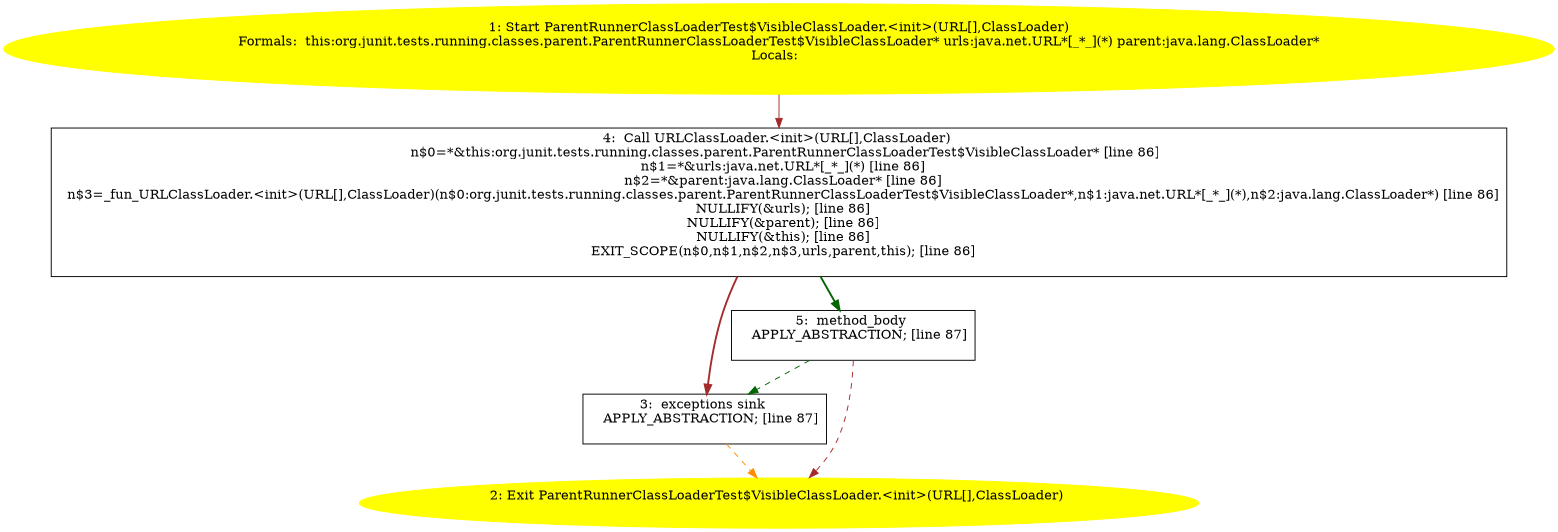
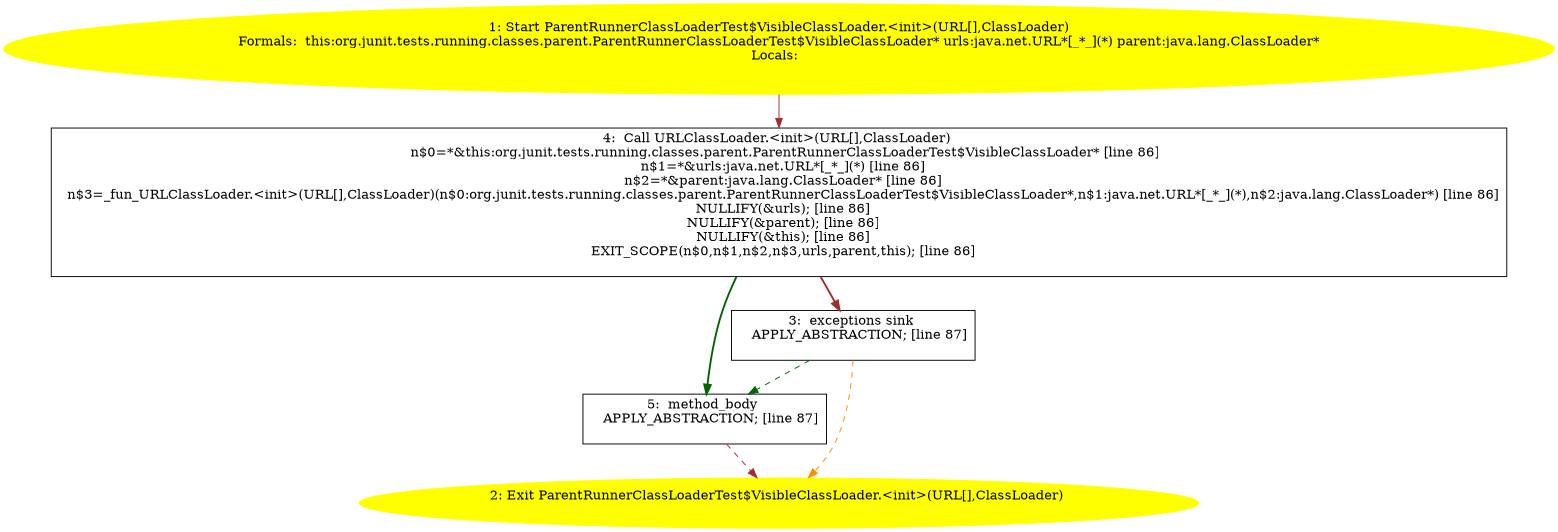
(783, 375) -> (783, 375)
